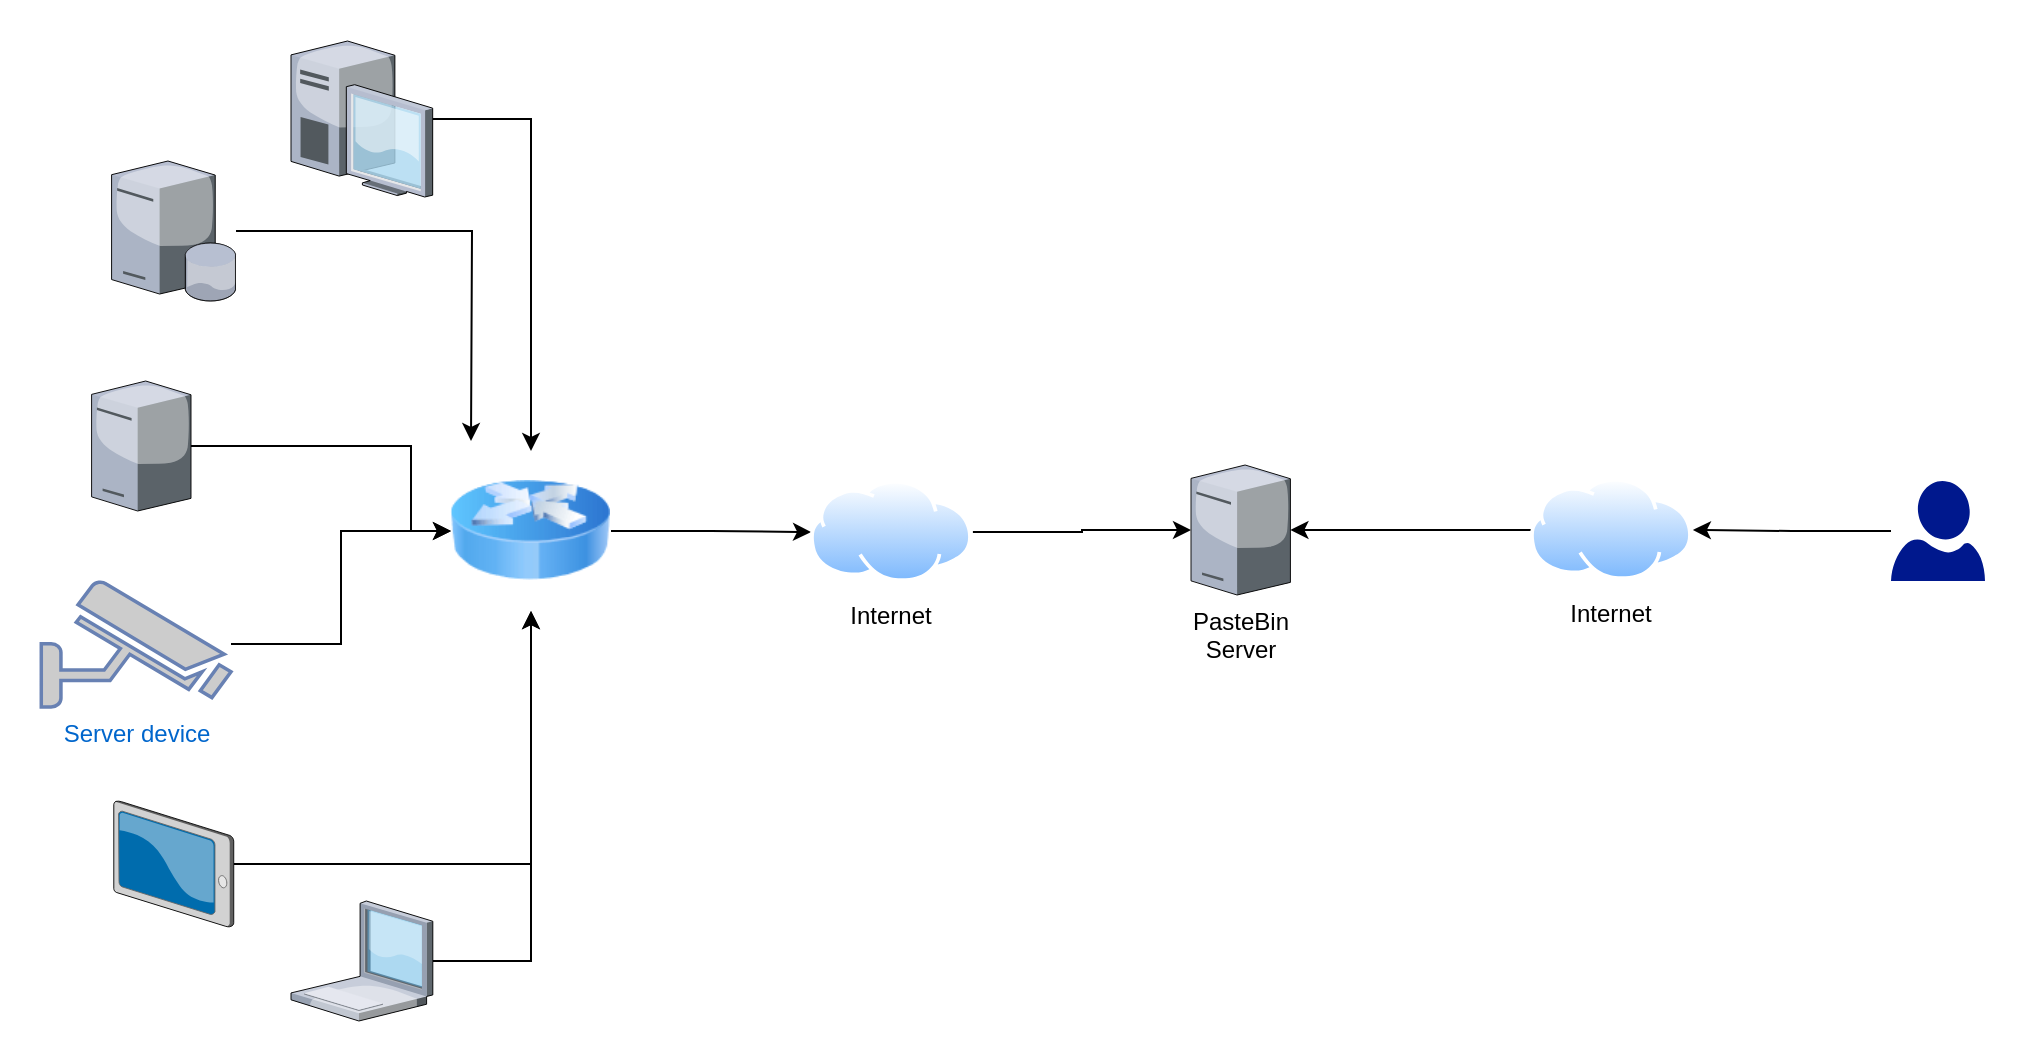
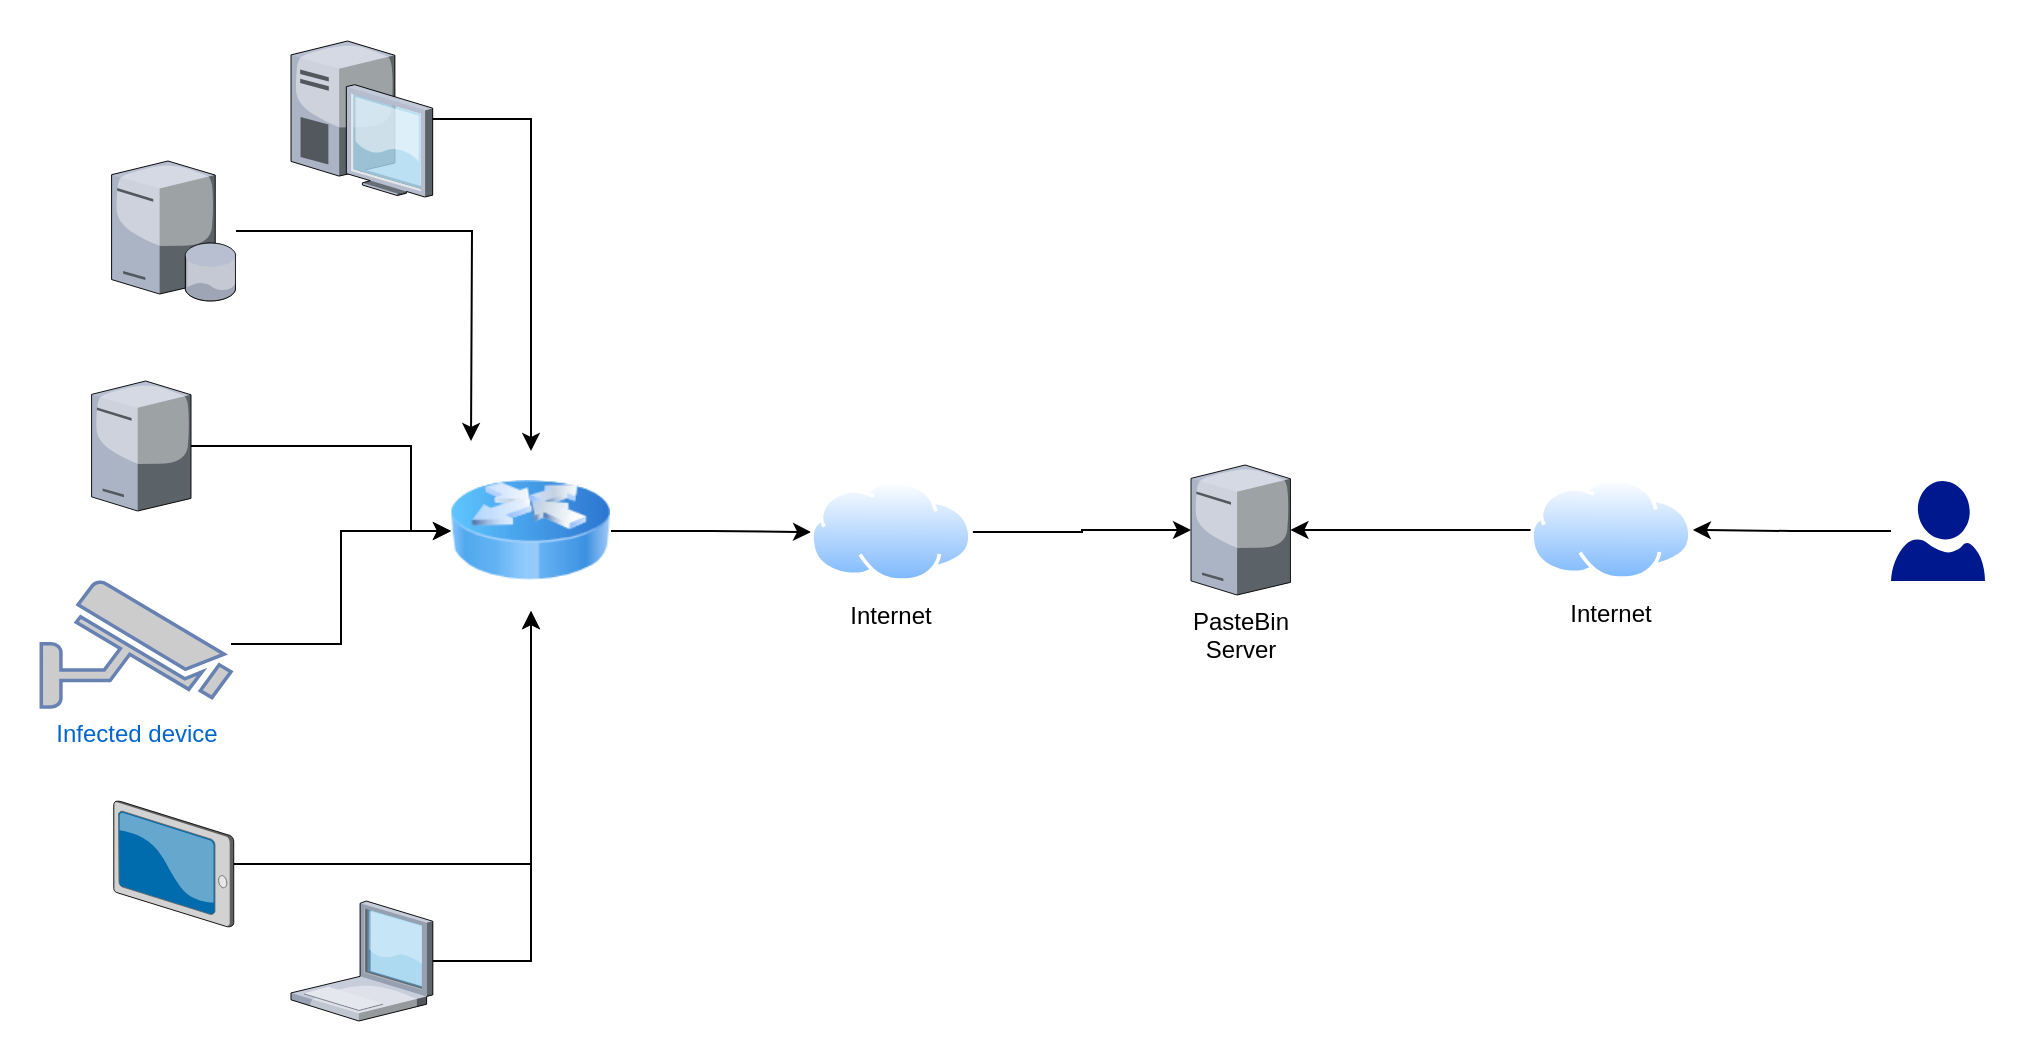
(138, 735) -> (138, 735)
